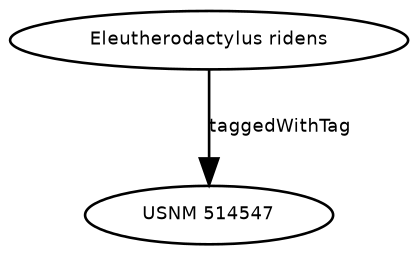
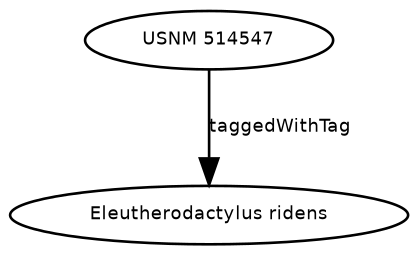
(209, 114) -> (209, 114)
